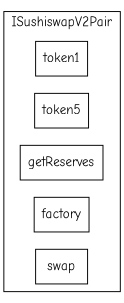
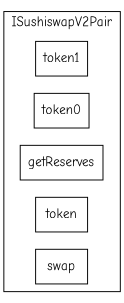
(62, 111) -> (62, 111)
(62, 215) -> (62, 215)
